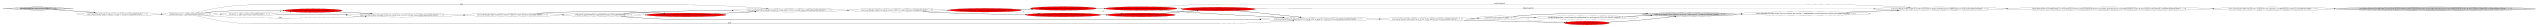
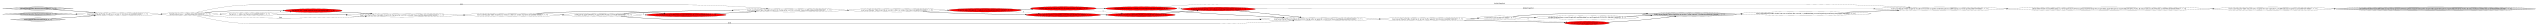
none -> (38, 14)
none -> (38, 20)
